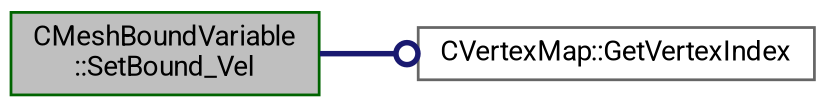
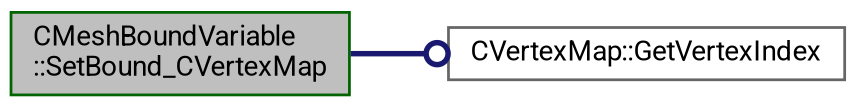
(165, 54) -> (180, 54)
